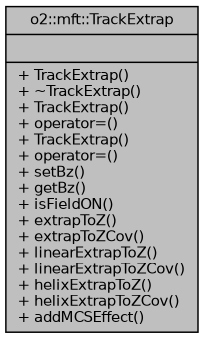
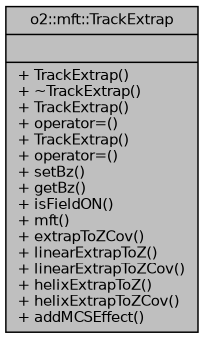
(67, 221) -> (44, 221)
